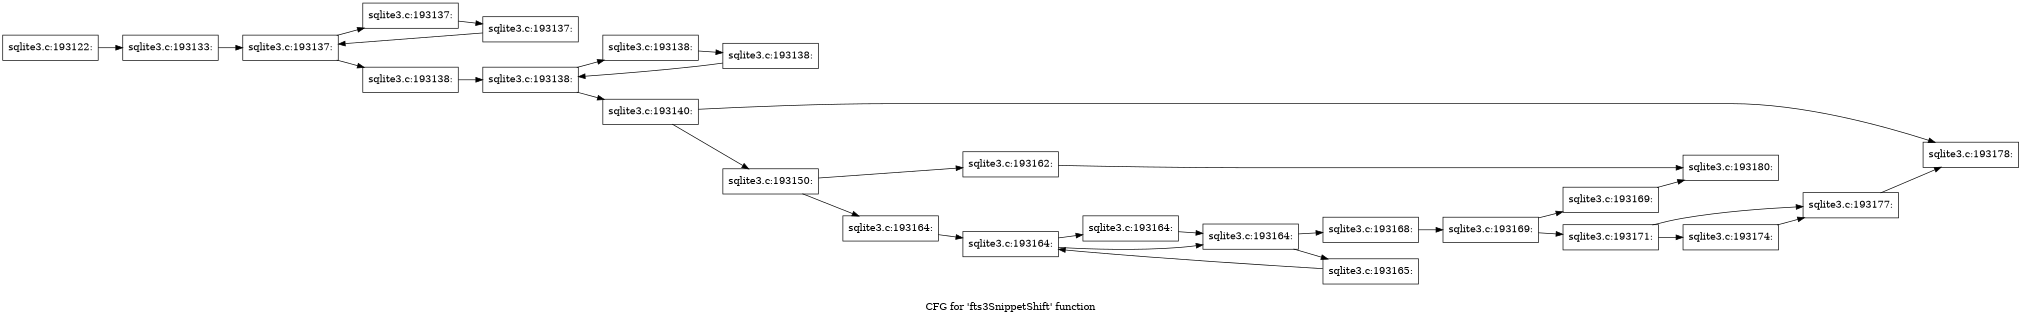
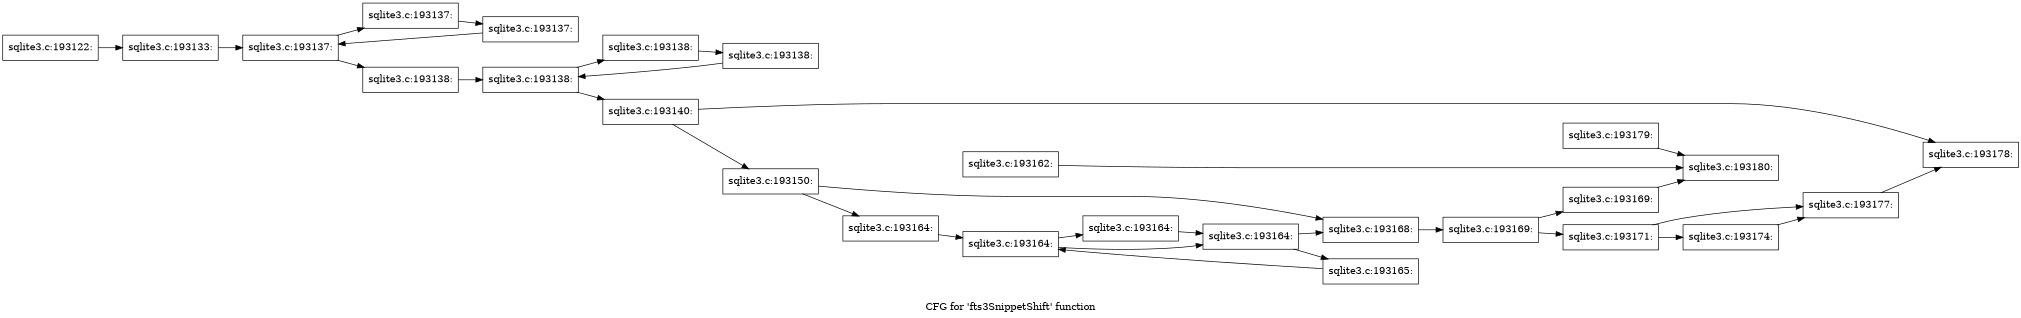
none -> (1611, 136)
(887, 173) -> (1068, 196)
